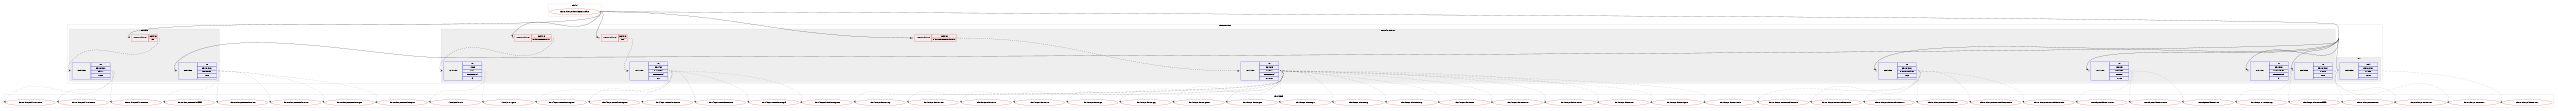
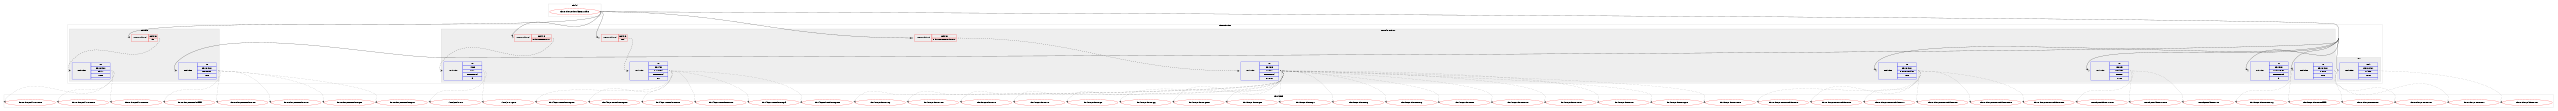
(2262, 103) -> (2262, 103)
